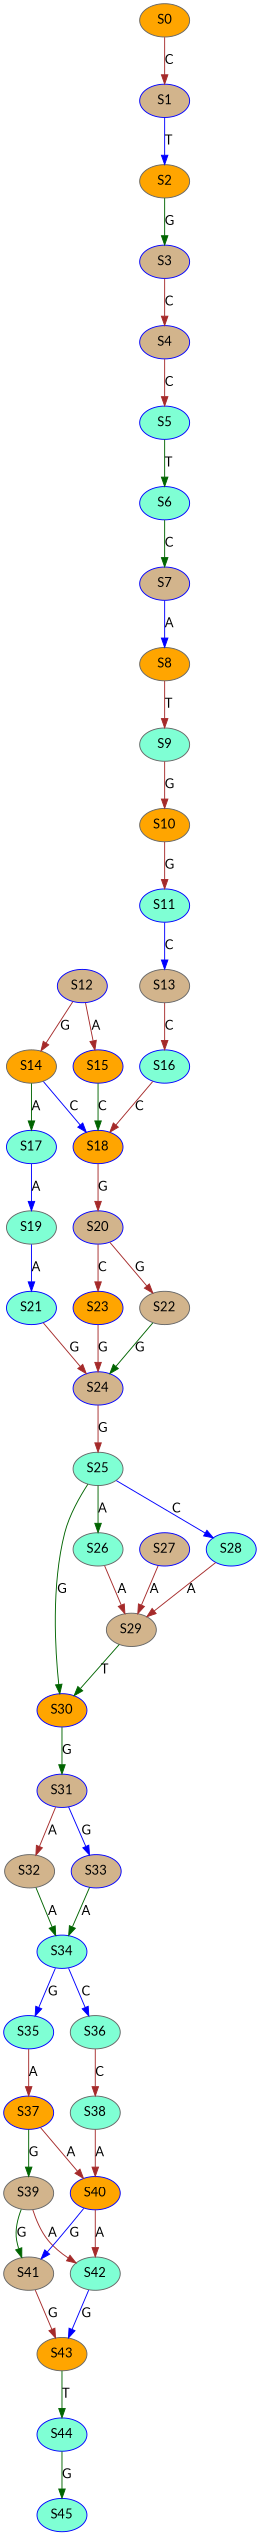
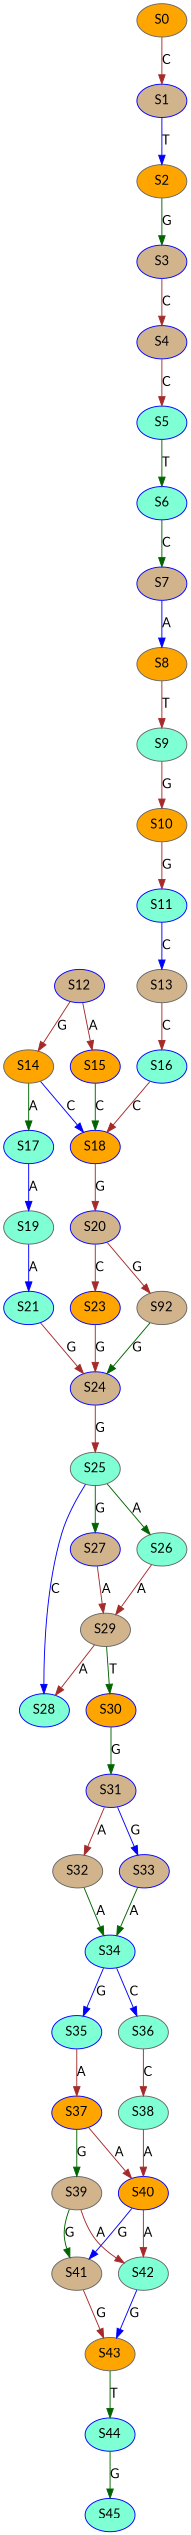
(165, 1308) -> (162, 1308)
(57, 1581) -> (95, 1505)
(185, 1587) -> (78, 1666)
